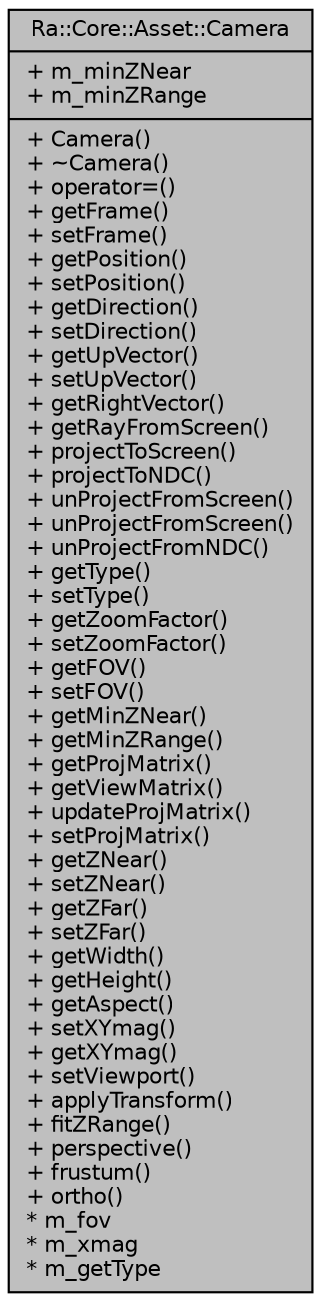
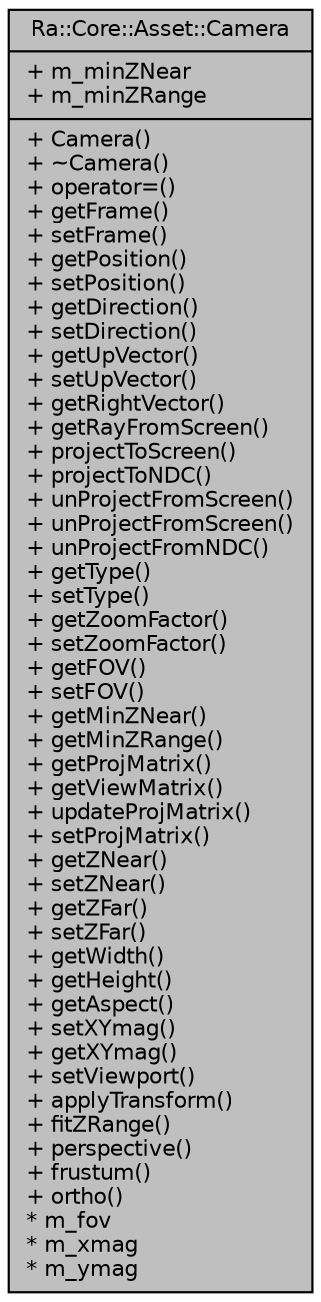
(94, 1269) -> (83, 1269)
